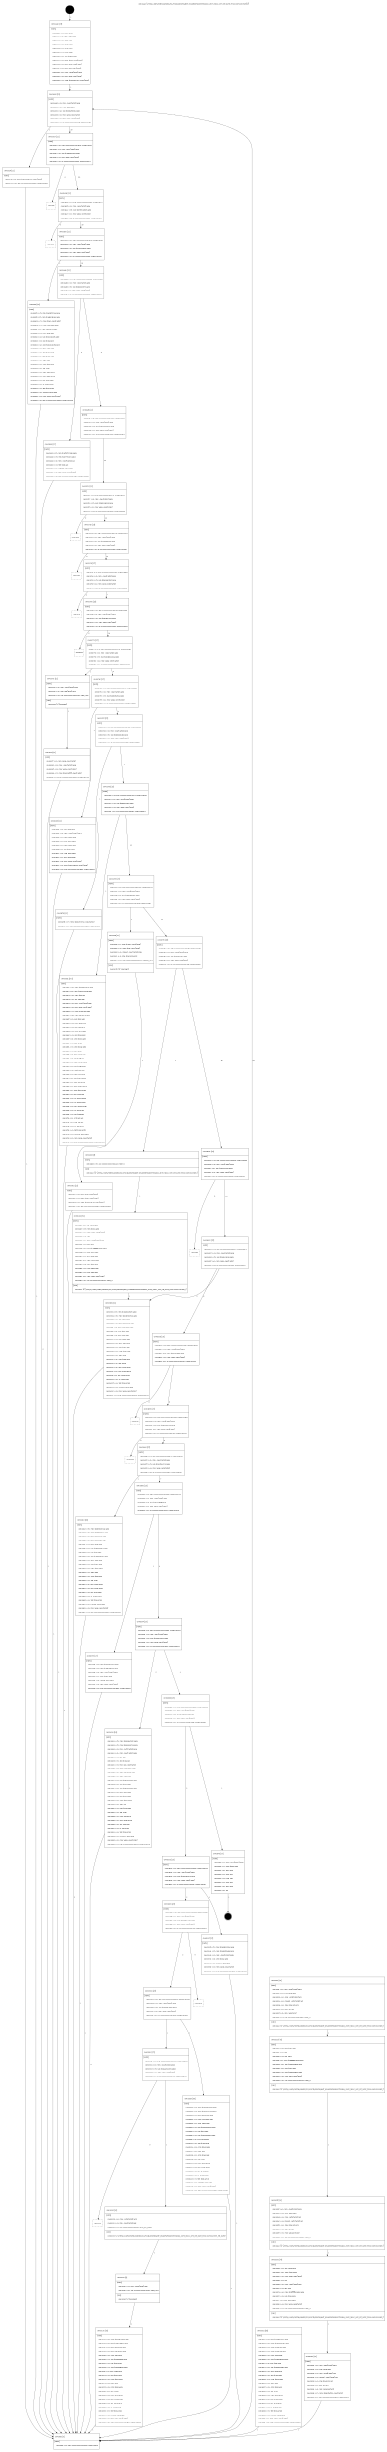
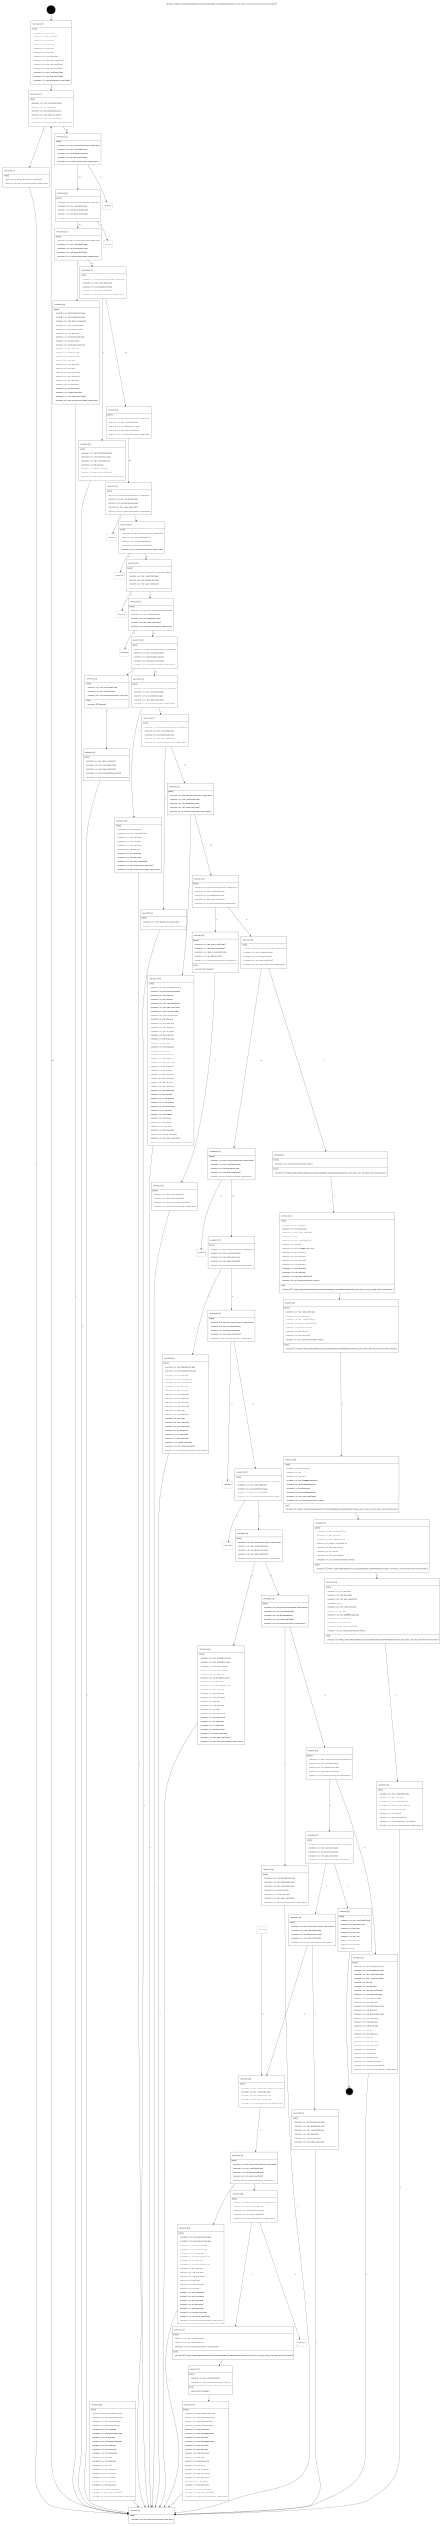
(128, 1296) -> (339, 1296)
(193, 1965) -> (262, 2004)
